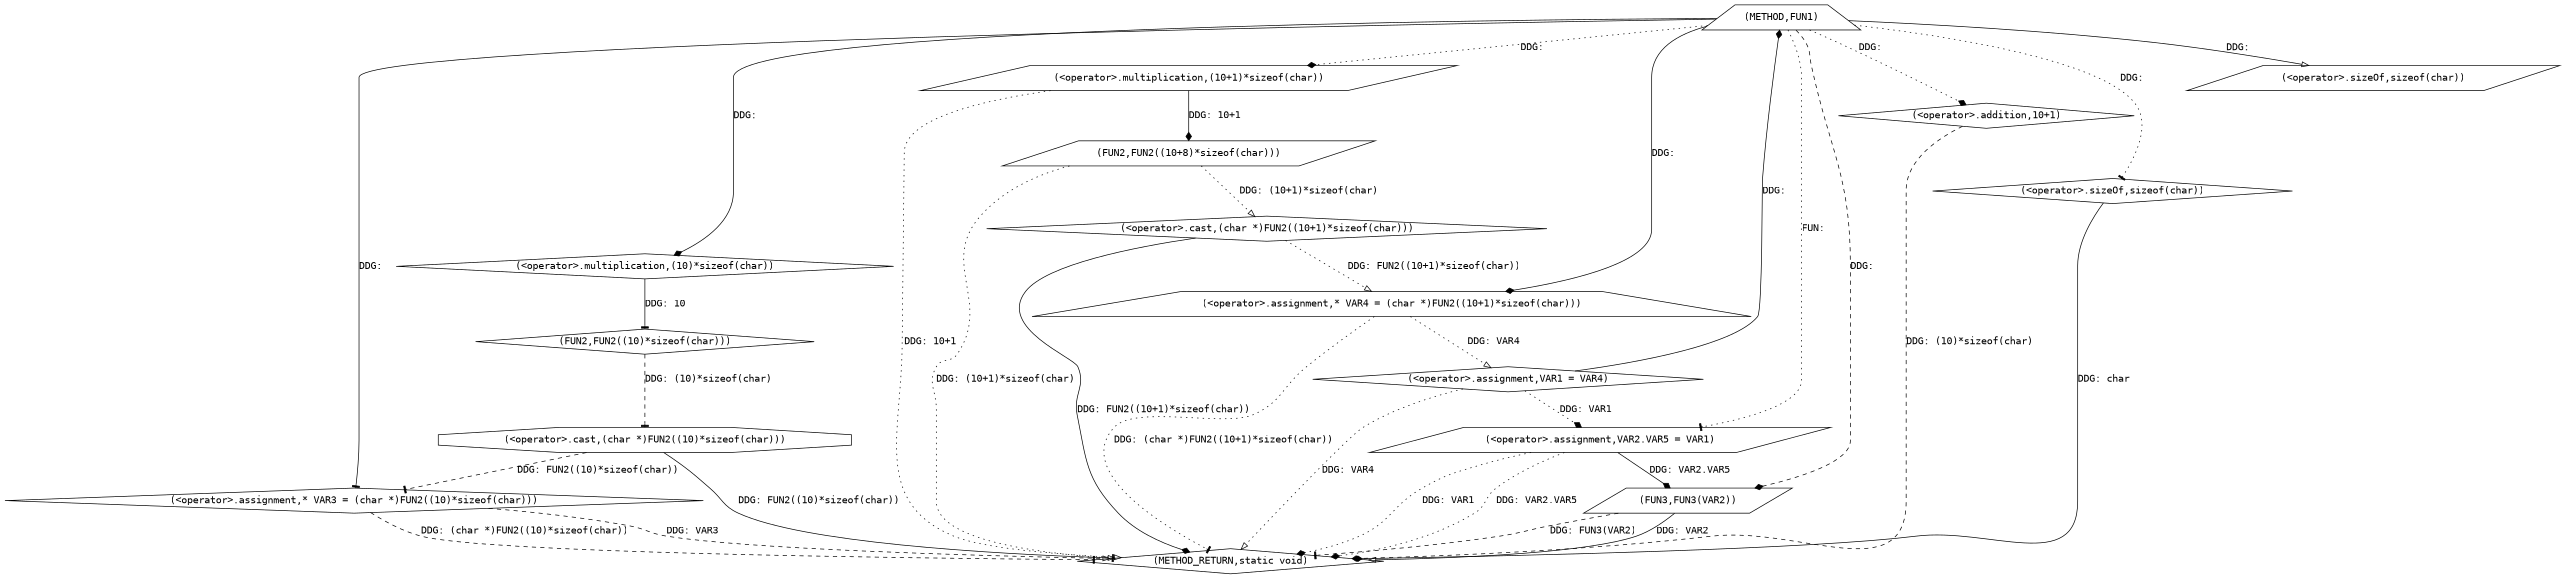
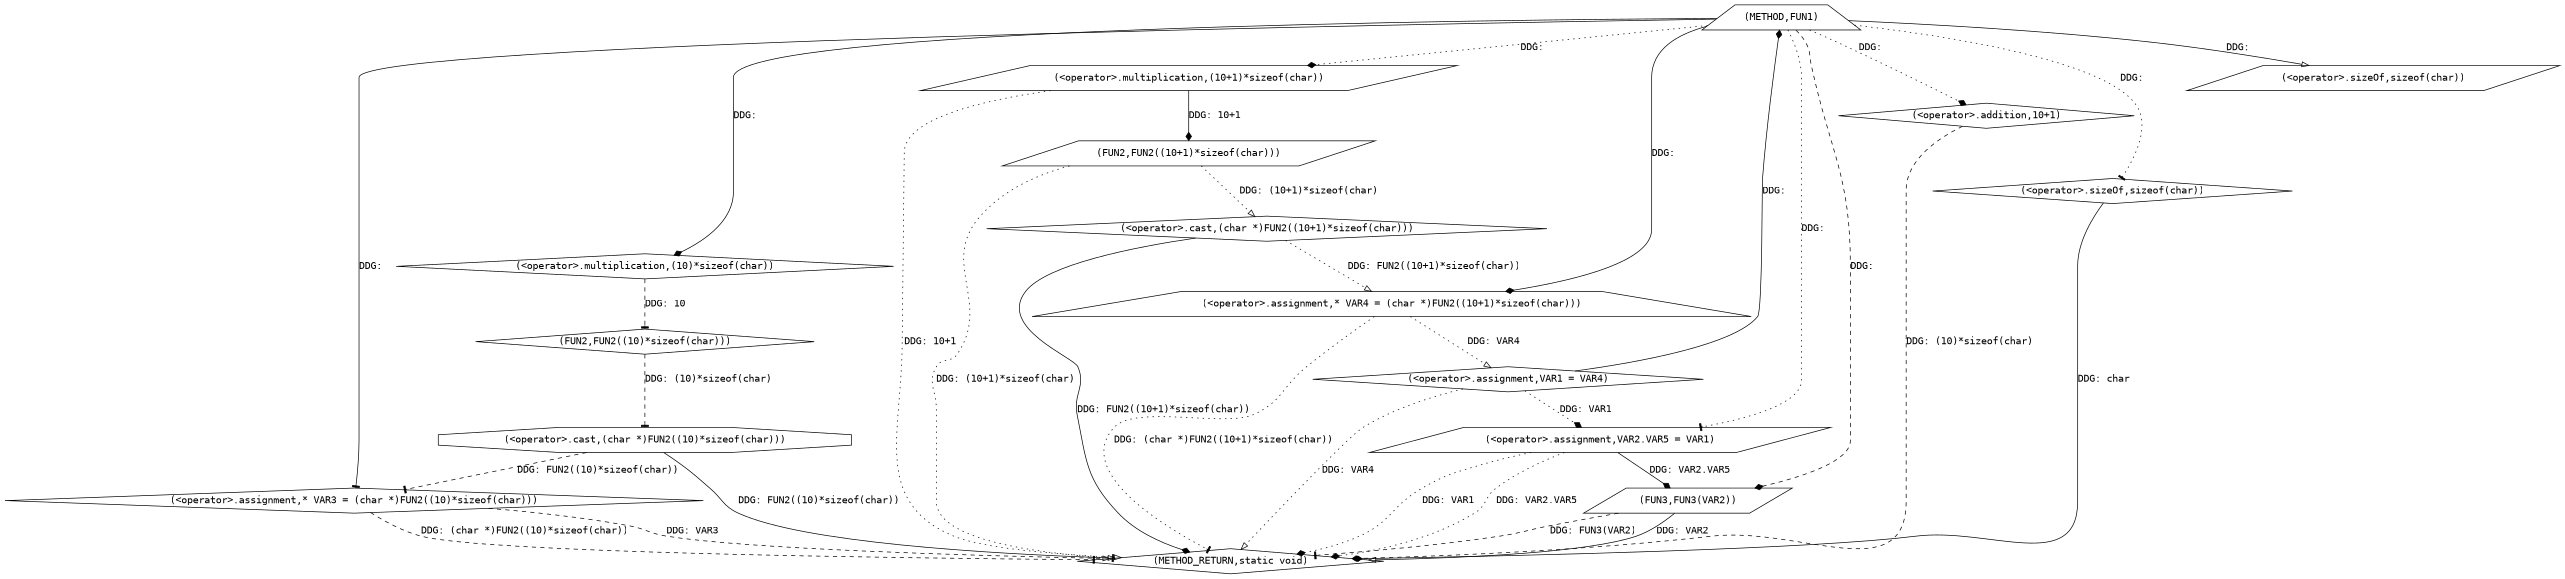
(1189, 153) -> (1189, 153)
(1816, 229) -> (1816, 229)
(645, 302) -> (645, 302)
